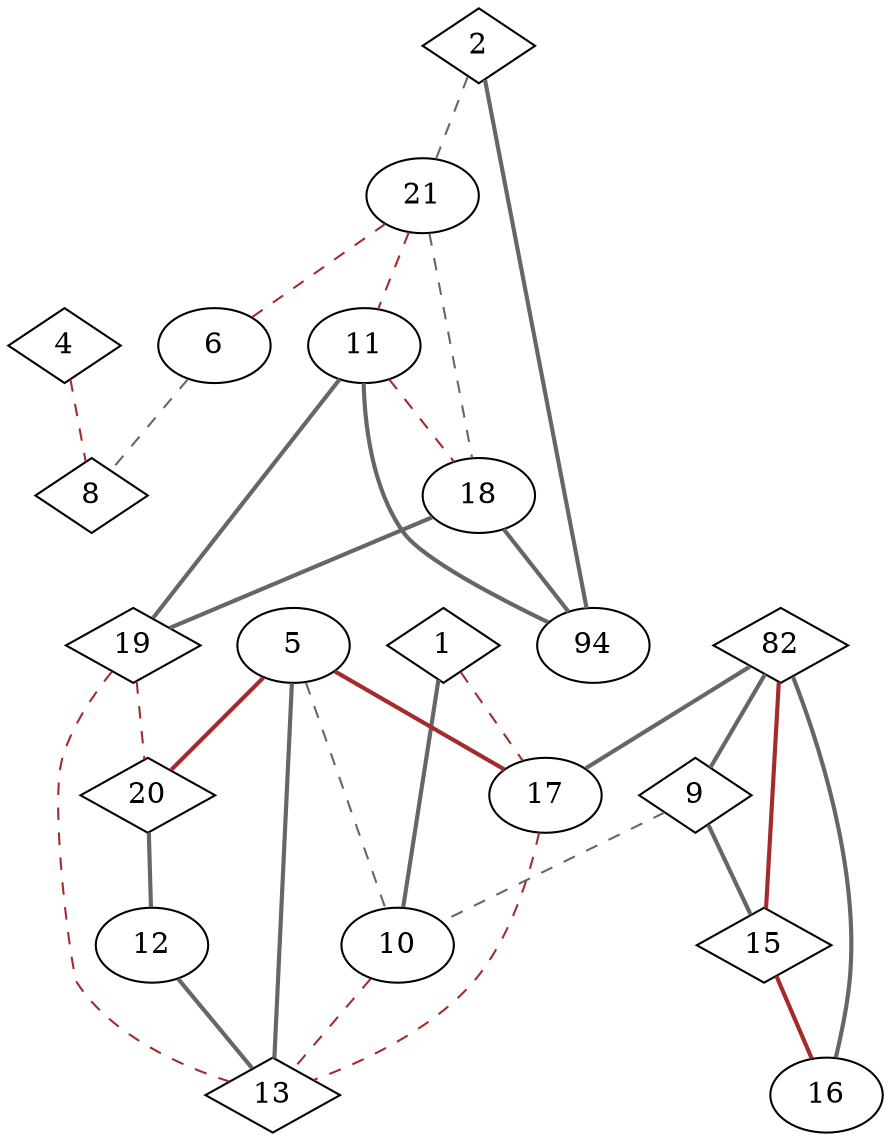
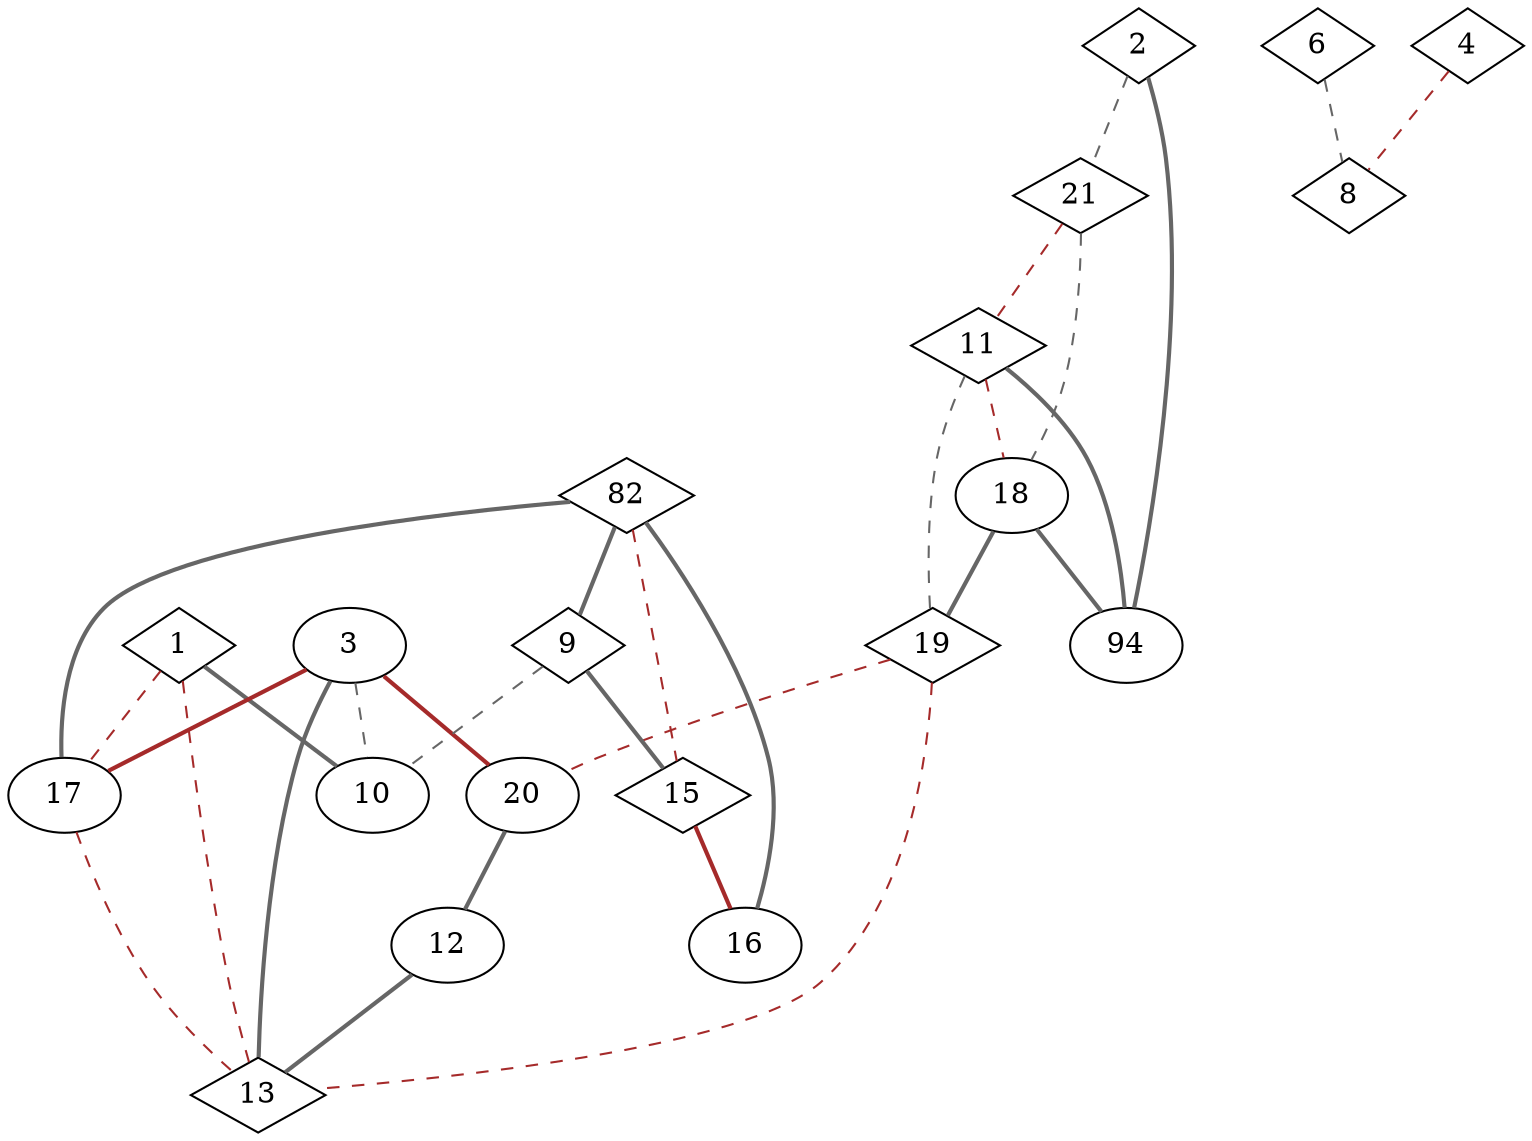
(423, 196) -> (1081, 196)
(319, 271) -> none
(214, 346) -> (1318, 46)
(364, 346) -> (979, 346)
(246, 499) -> (932, 490)
(294, 645) -> (350, 645)
(148, 795) -> (523, 795)
(772, 795) -> (655, 645)
(332, 1024) -> (209, 873)
